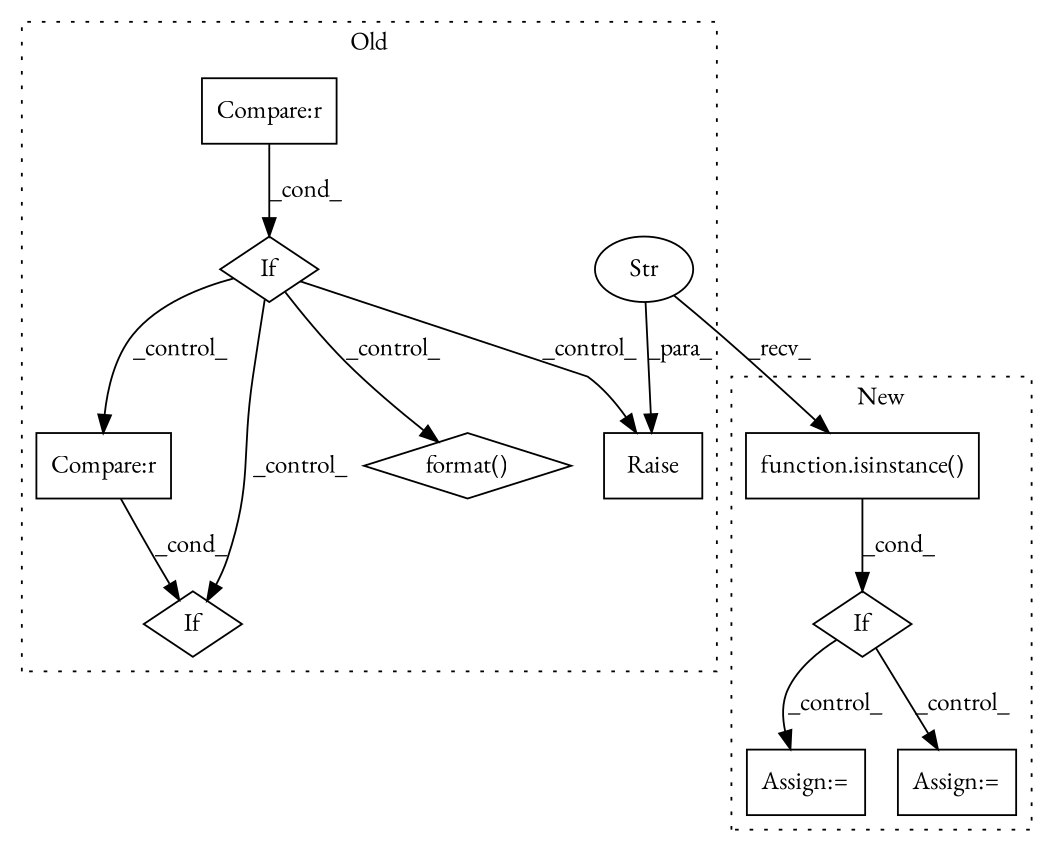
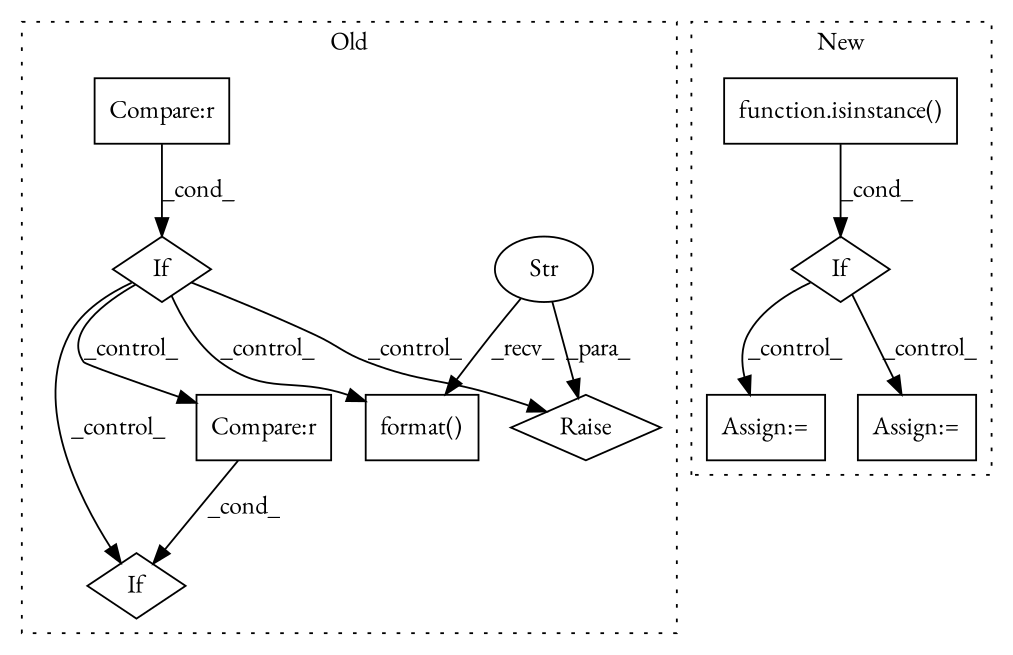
(746, 357) -> (488, 339)
(468, 466) -> (422, 428)
(653, 466) -> (586, 428)
